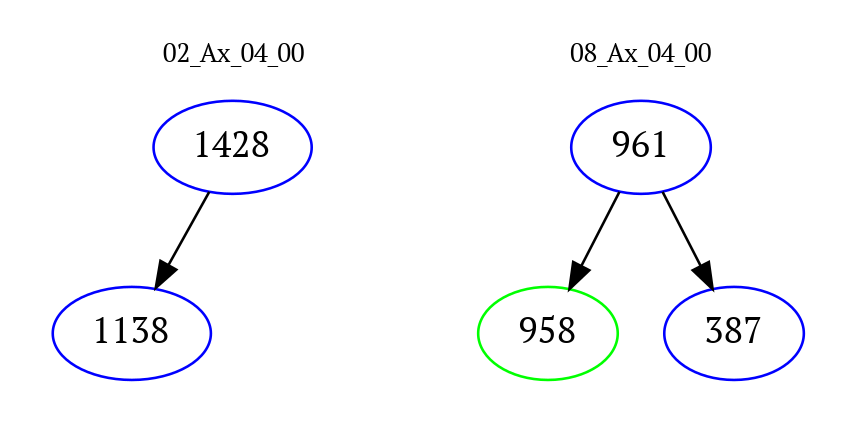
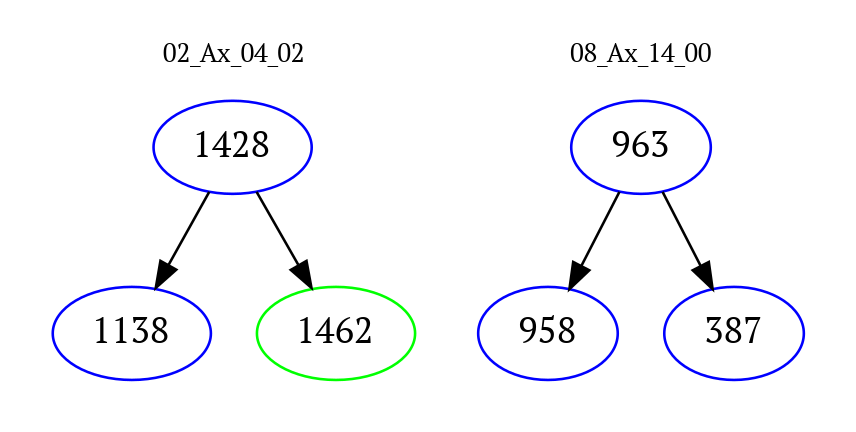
(234, 56) -> (234, 56)
(641, 56) -> (641, 56)
(641, 147) -> (641, 147)
none -> (336, 333)
(548, 333) -> (548, 333)
